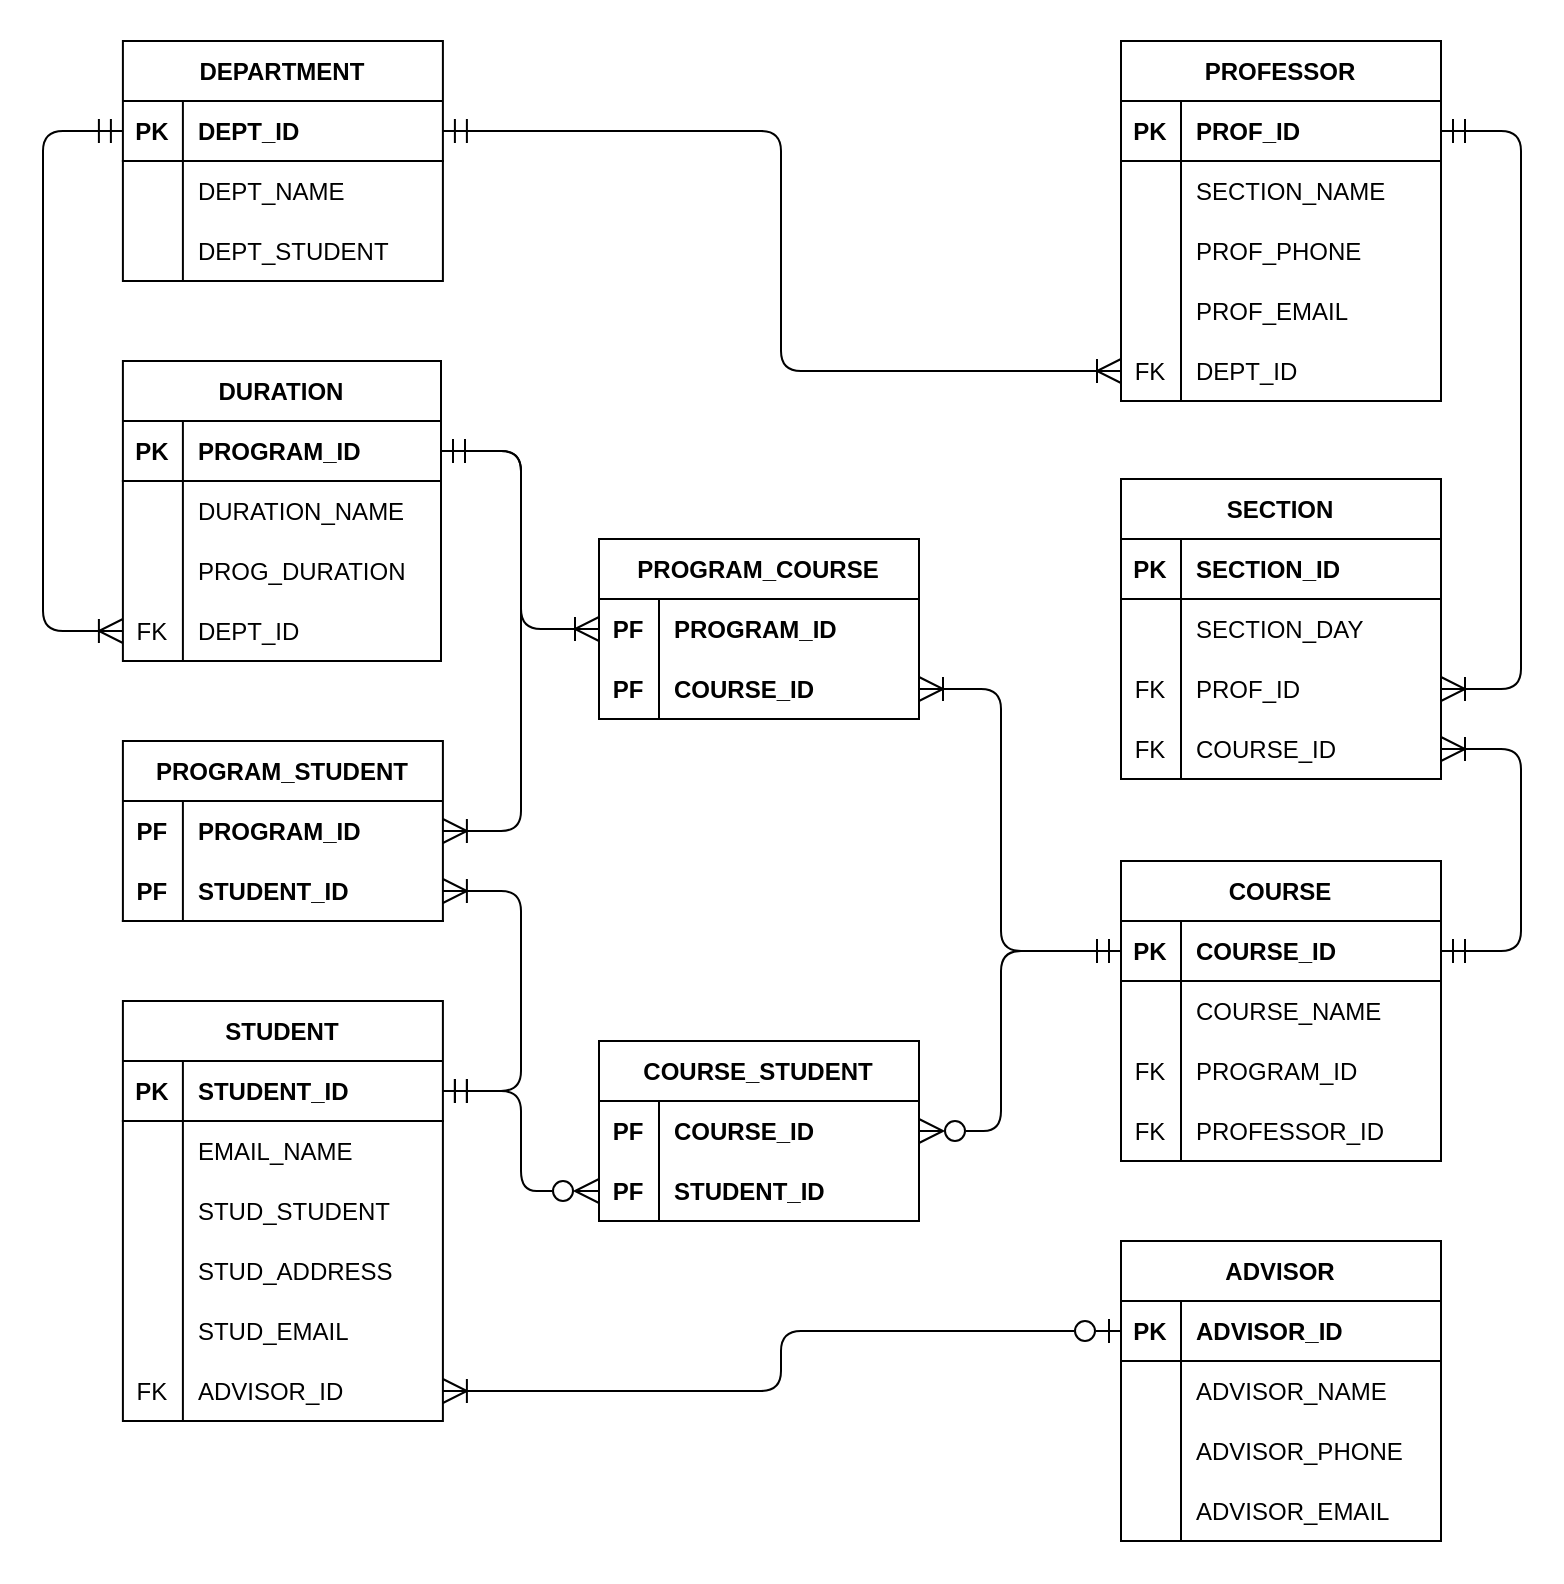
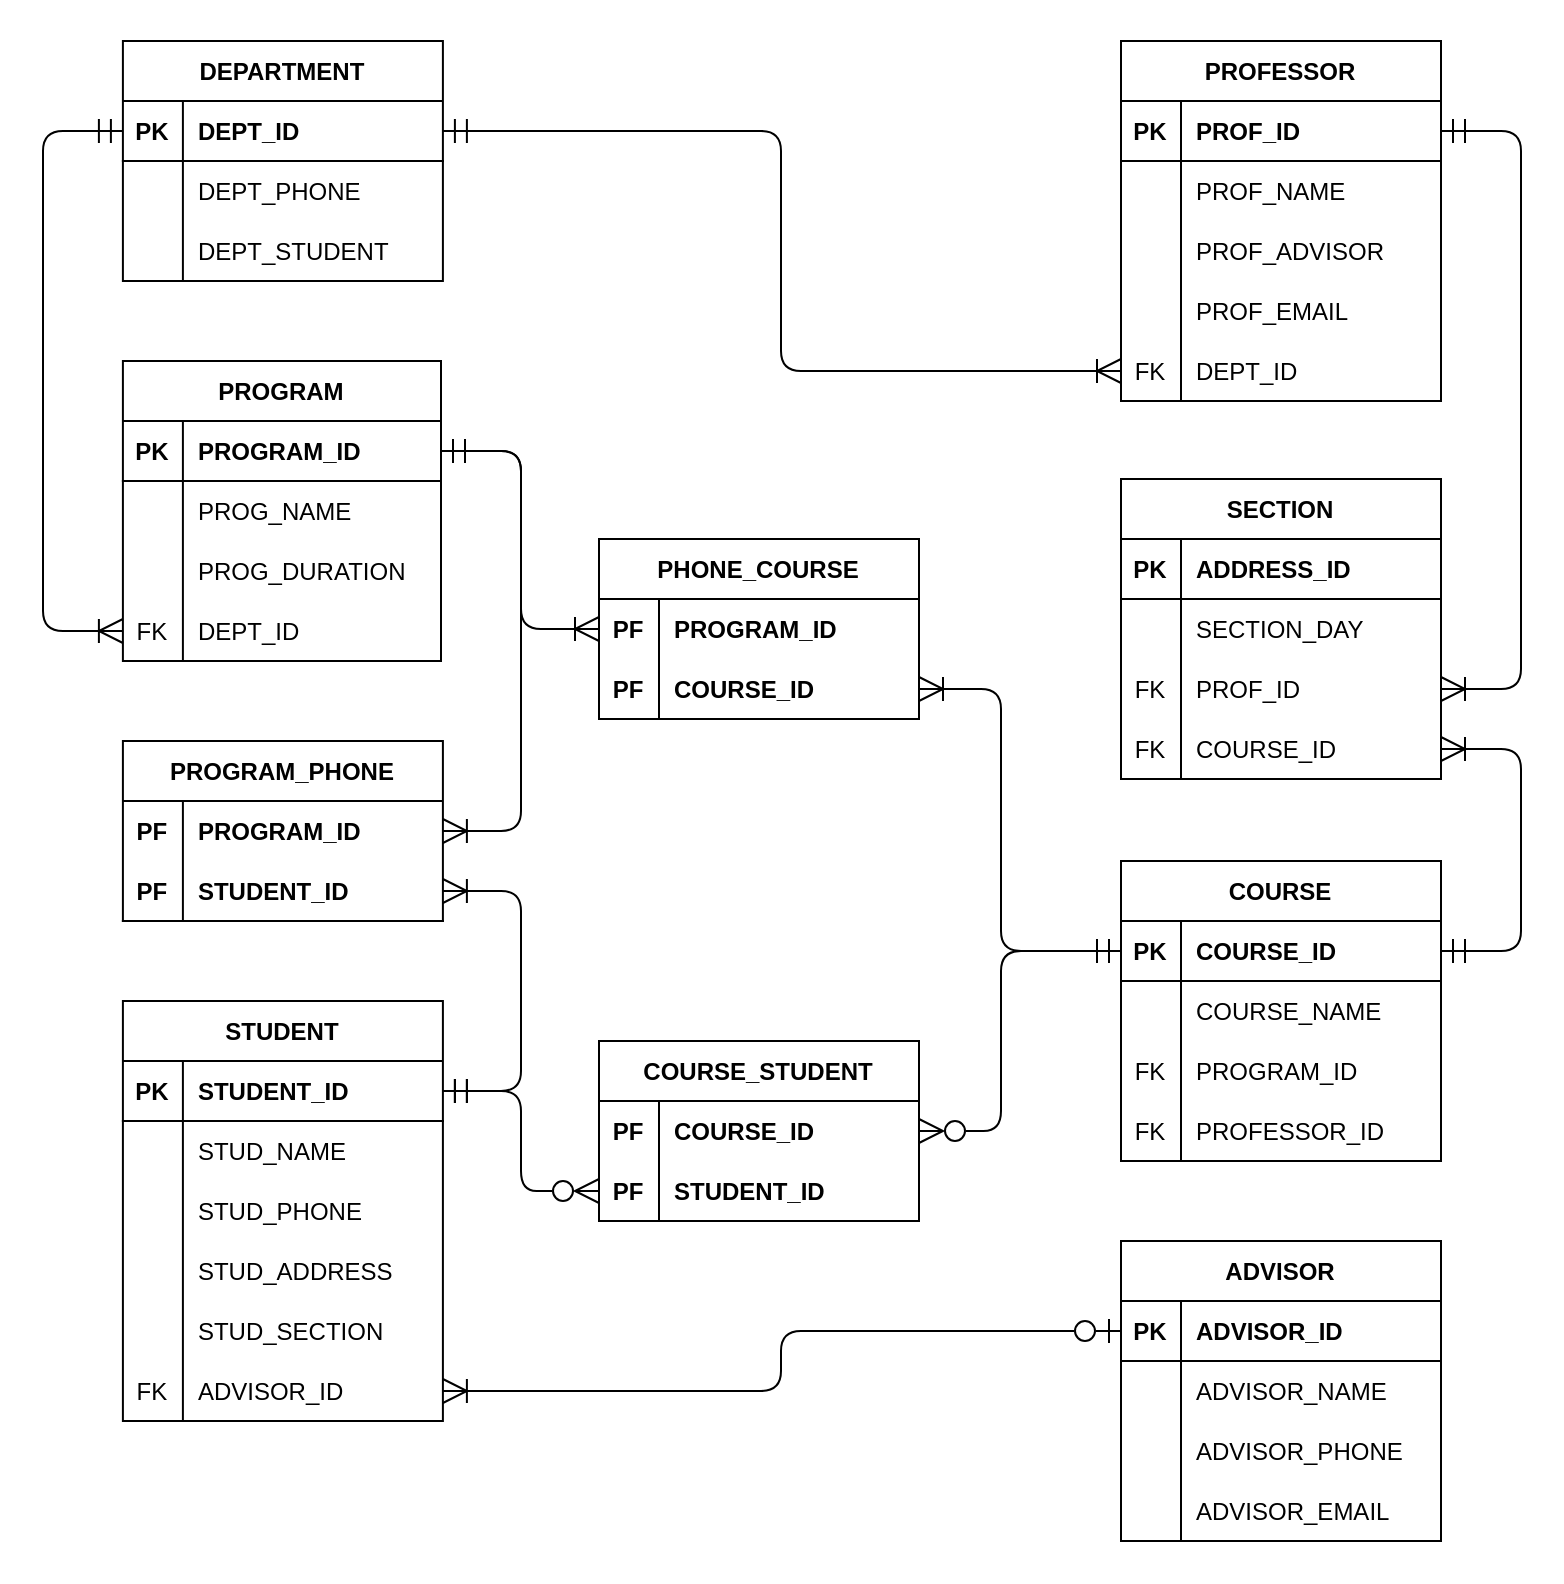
(258, 192) -> (265, 192)
(1277, 192) -> (1256, 192)
(1263, 252) -> (1277, 252)
(281, 392) -> (281, 392)
(285, 512) -> (258, 512)
(758, 570) -> (758, 570)
(1263, 570) -> (1263, 570)
(282, 772) -> (282, 772)
(265, 1152) -> (258, 1152)
(279, 1212) -> (265, 1212)
(265, 1332) -> (279, 1332)
